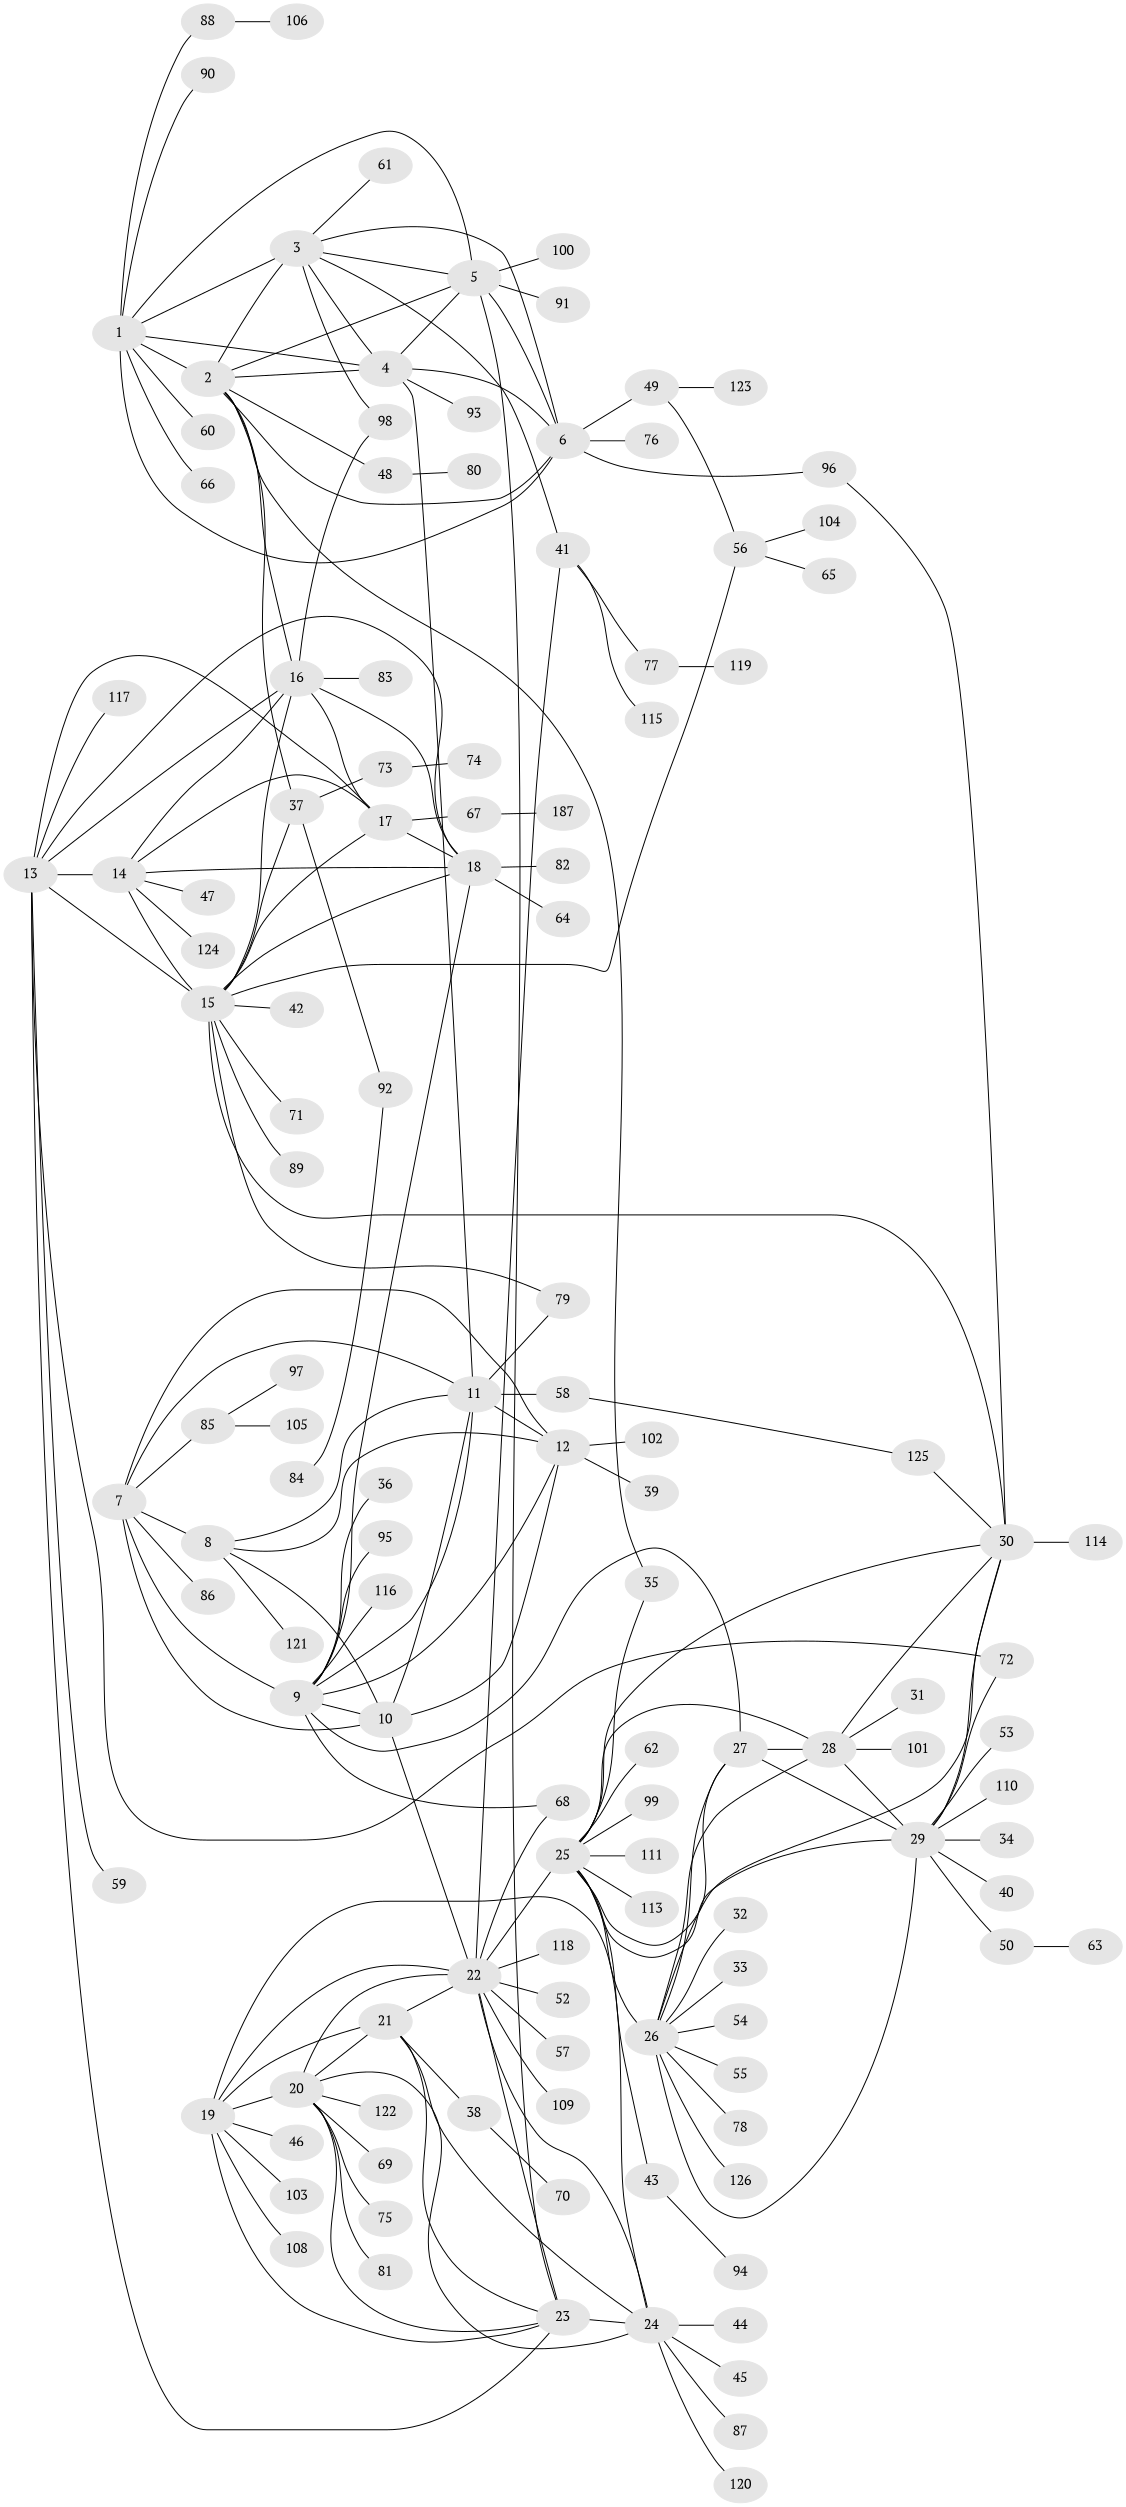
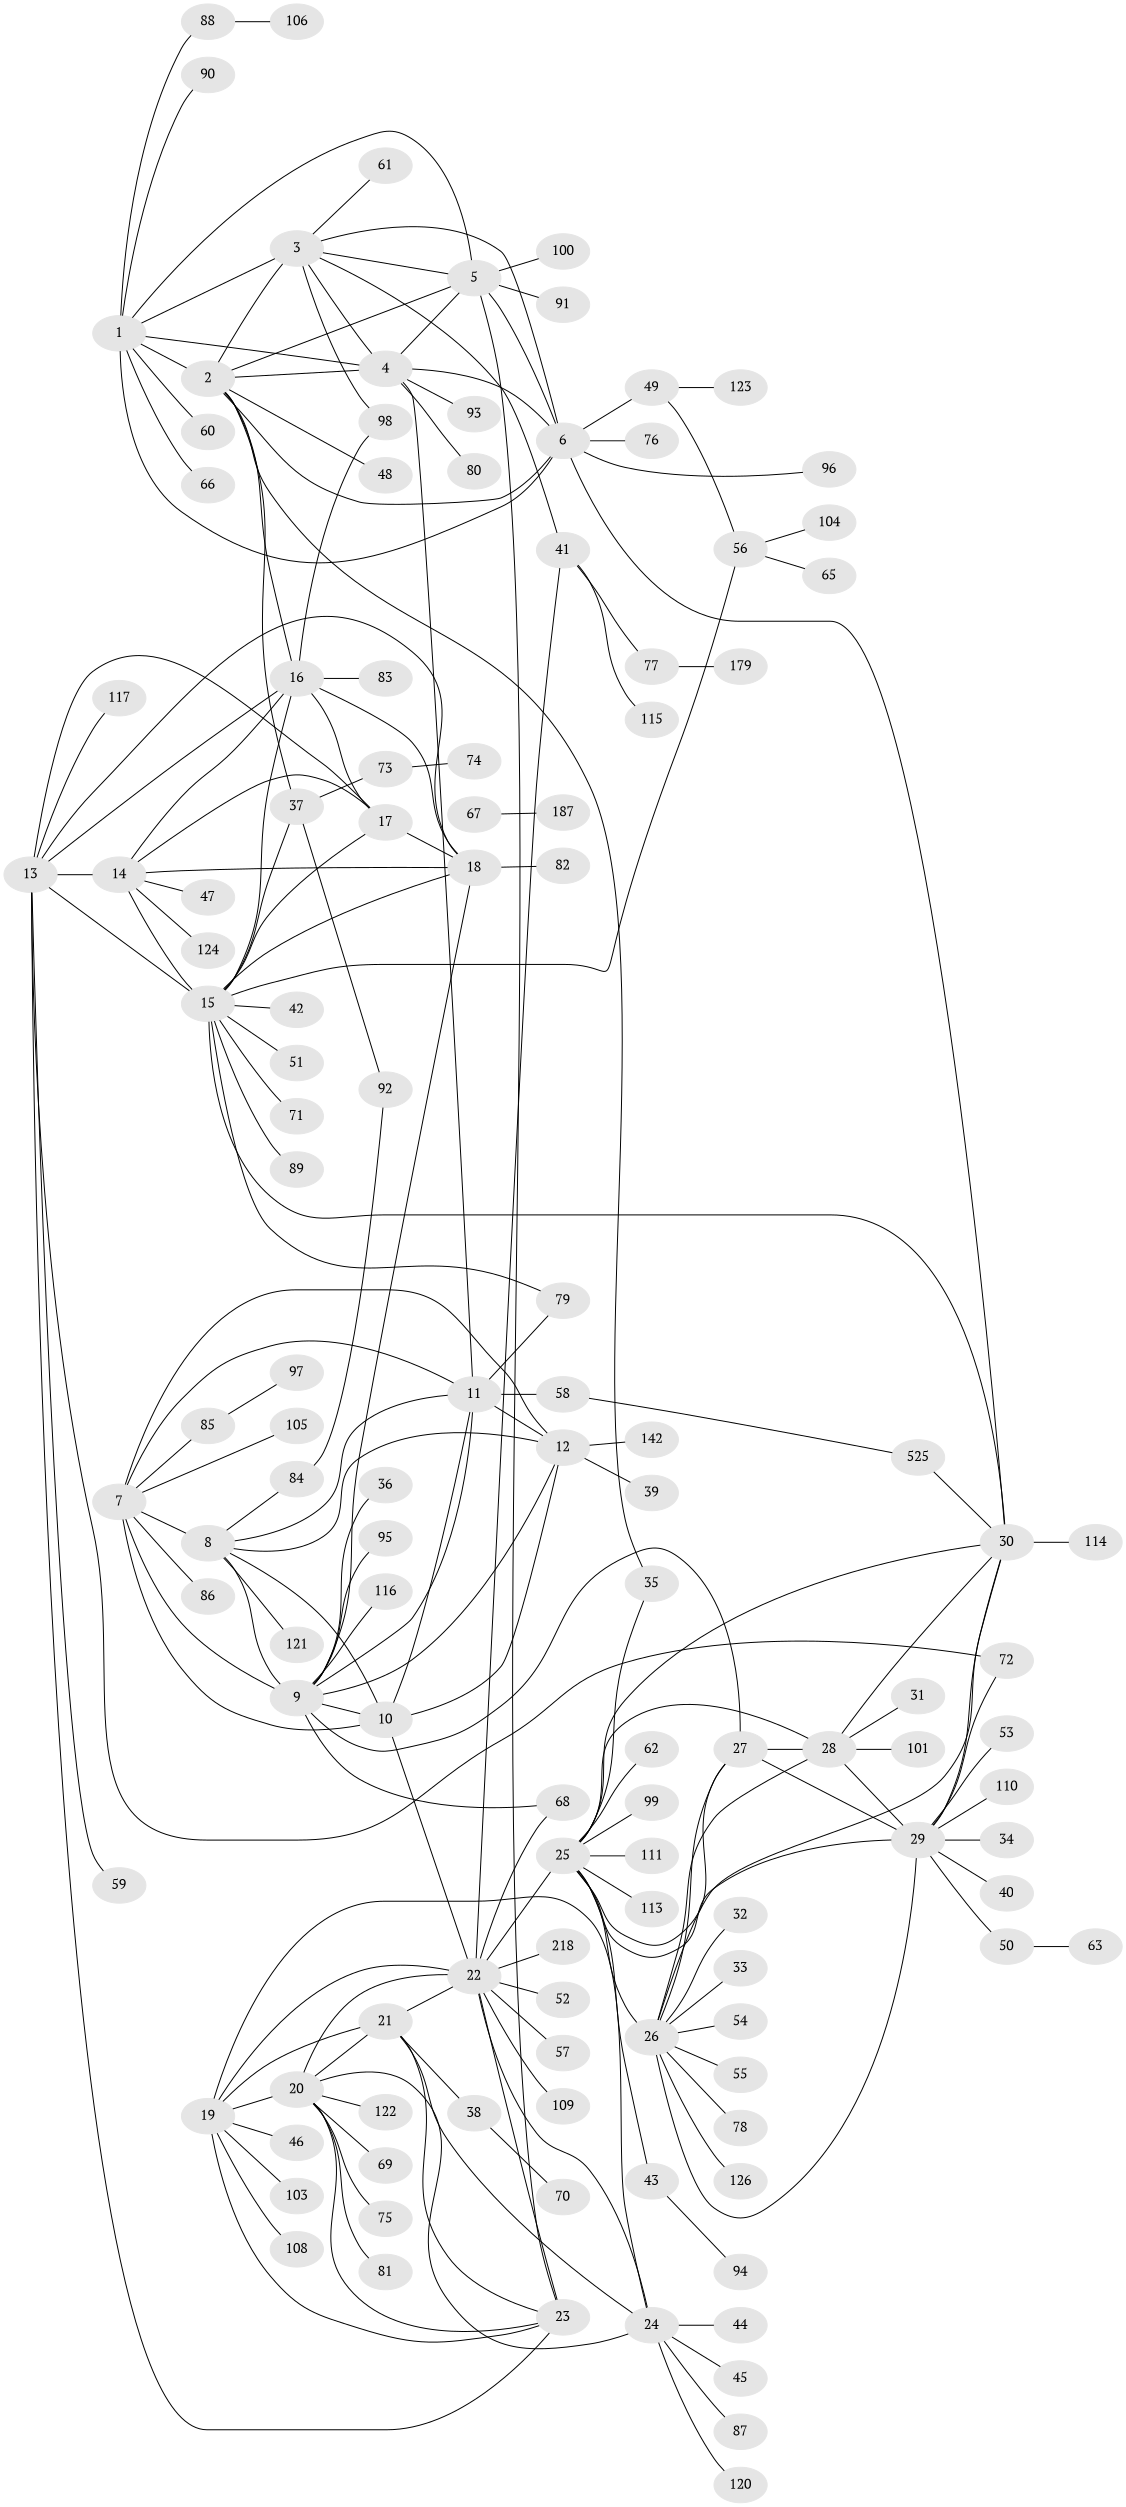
(430, 473) -> (431, 419)
(741, 667) -> (741, 667)
(430, 818) -> none
(563, 919) -> none
(983, 985) -> (928, 895)
none -> (297, 1063)
(253, 1426) -> (208, 1464)
(652, 1440) -> (652, 1440)
(918, 1457) -> (918, 1457)
none -> (252, 1511)
none -> (252, 1621)
(563, 1947) -> (563, 1947)
(607, 2321) -> none
